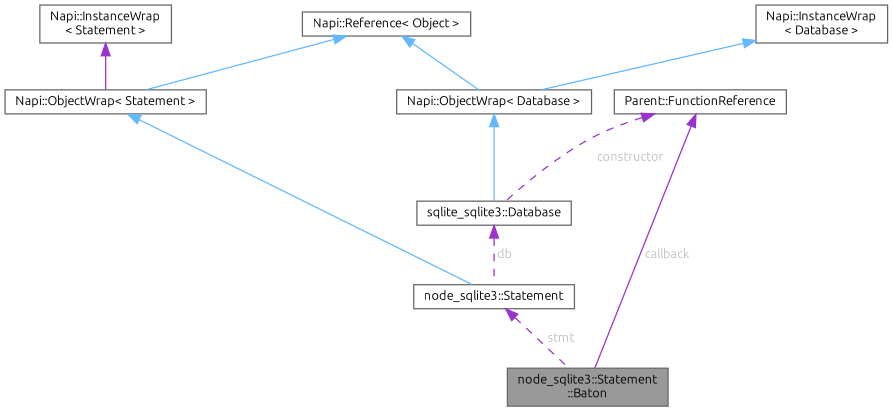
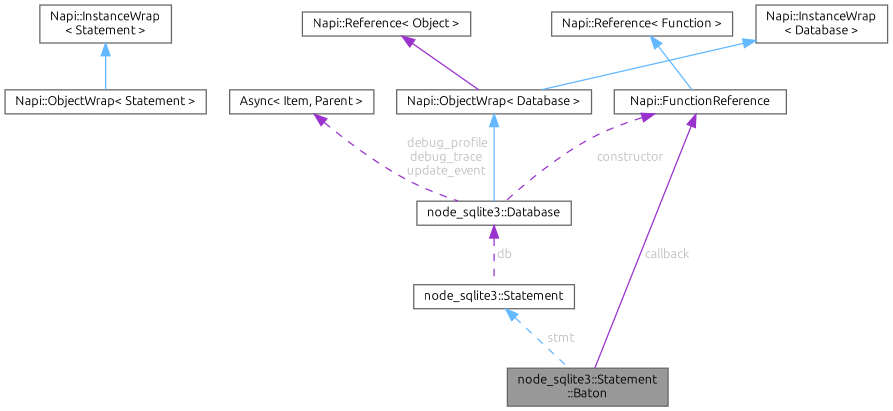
none -> (642, 24)
(240, 65) -> none
(446, 67) -> (446, 67)
(106, 73) -> (106, 73)
none -> (302, 102)
(700, 102) -> (700, 102)
(306, 202) -> none
(494, 213) -> (494, 213)
(542, 343) -> (542, 343)
